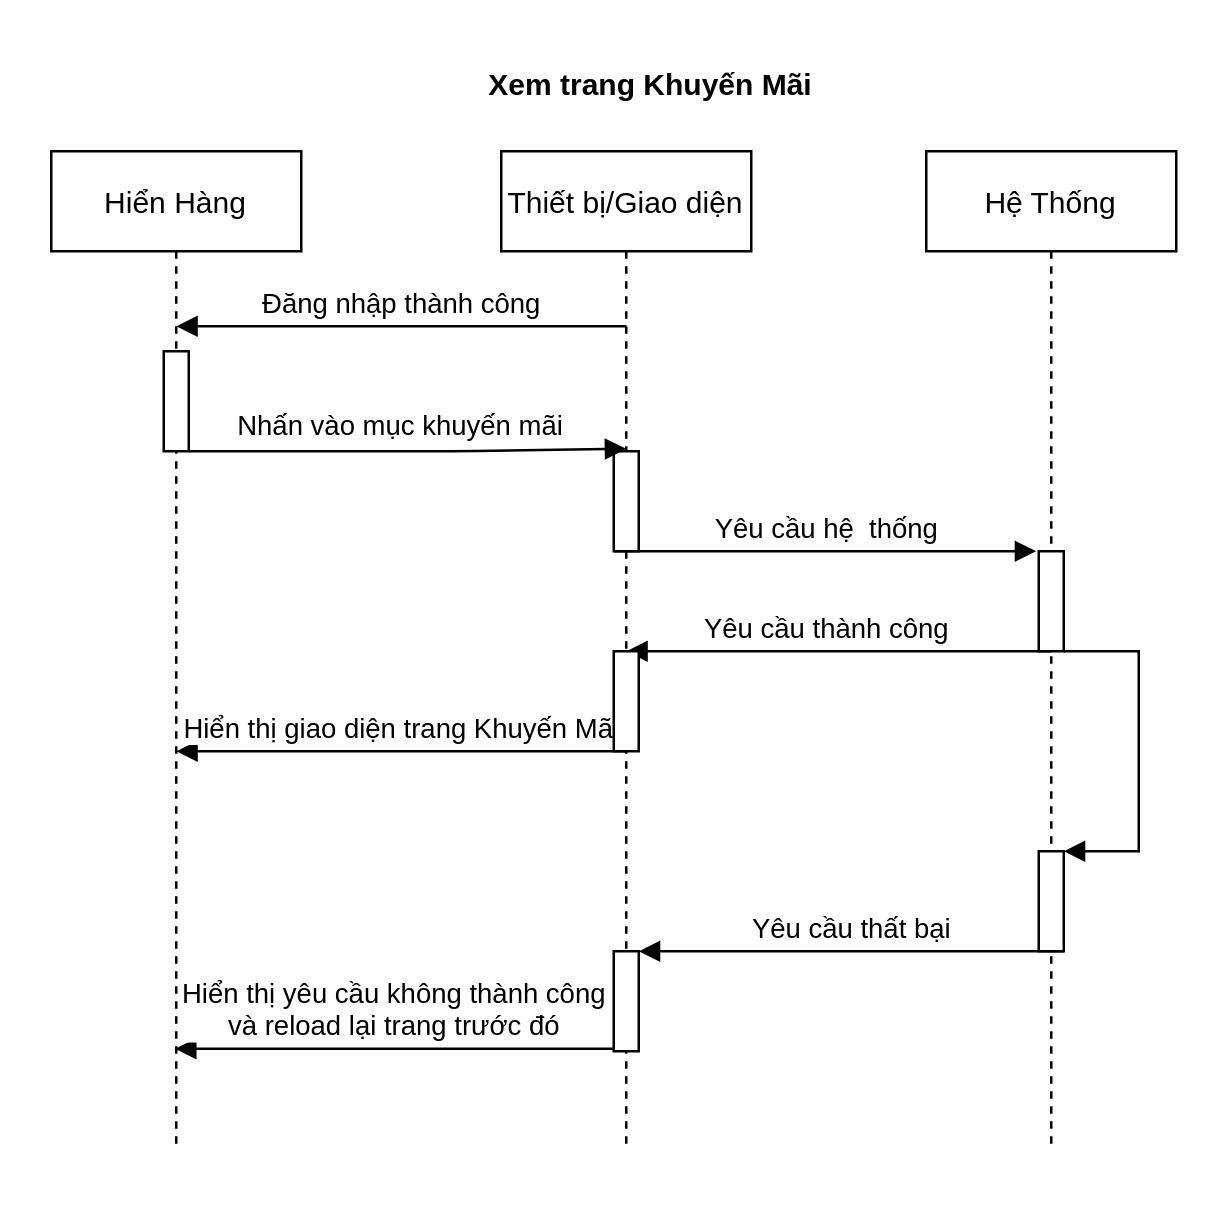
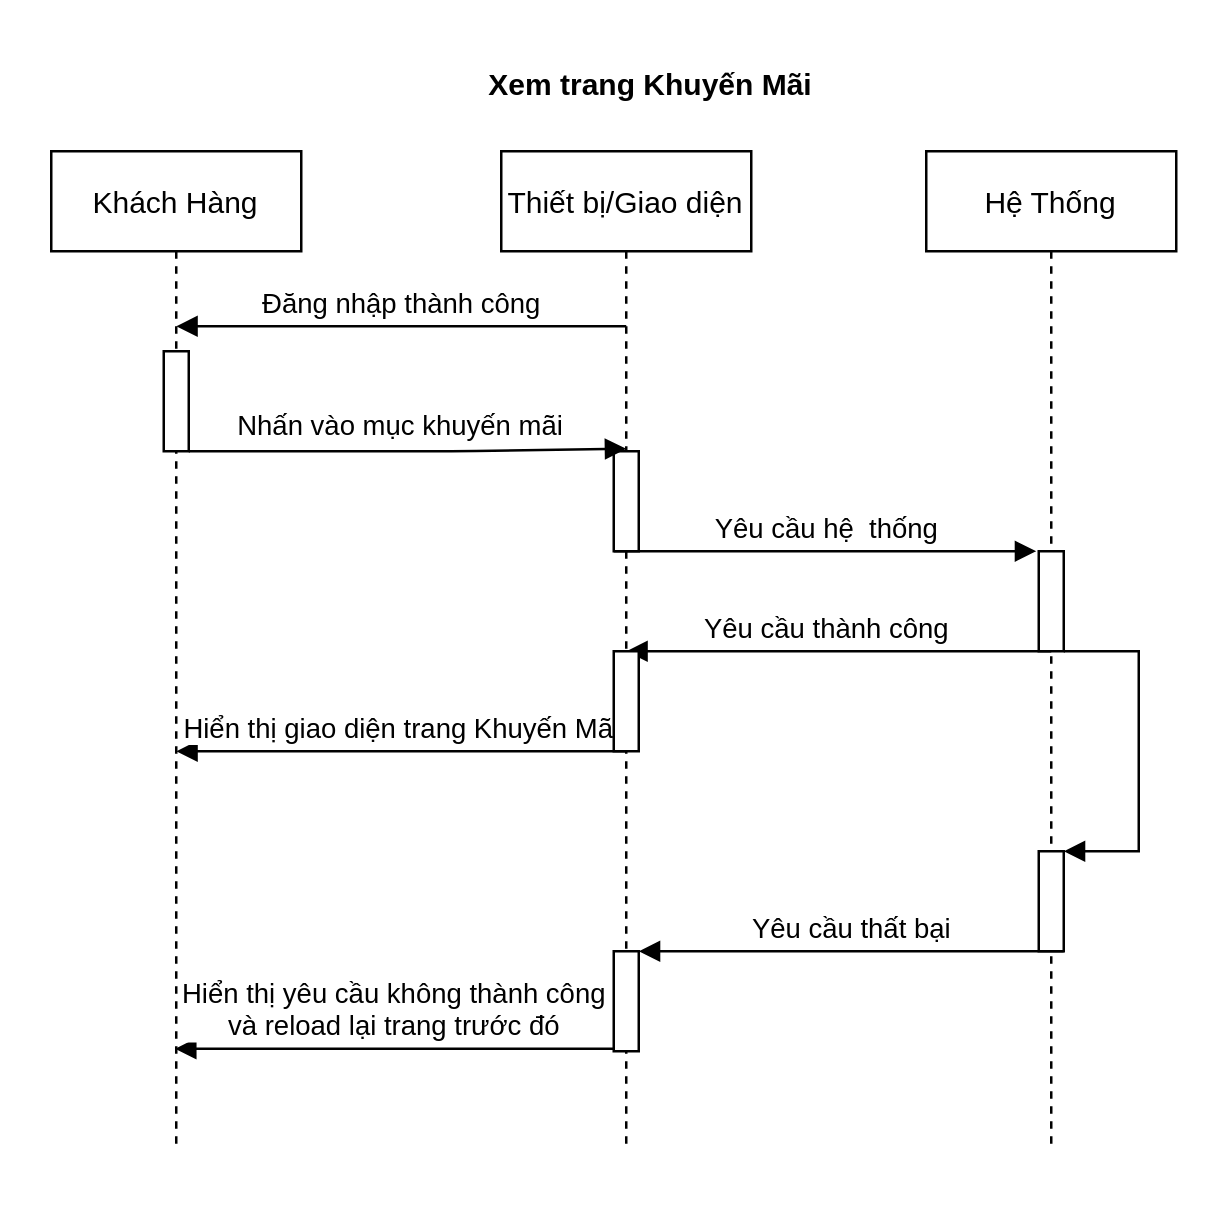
(175, 203) -> (175, 203)
